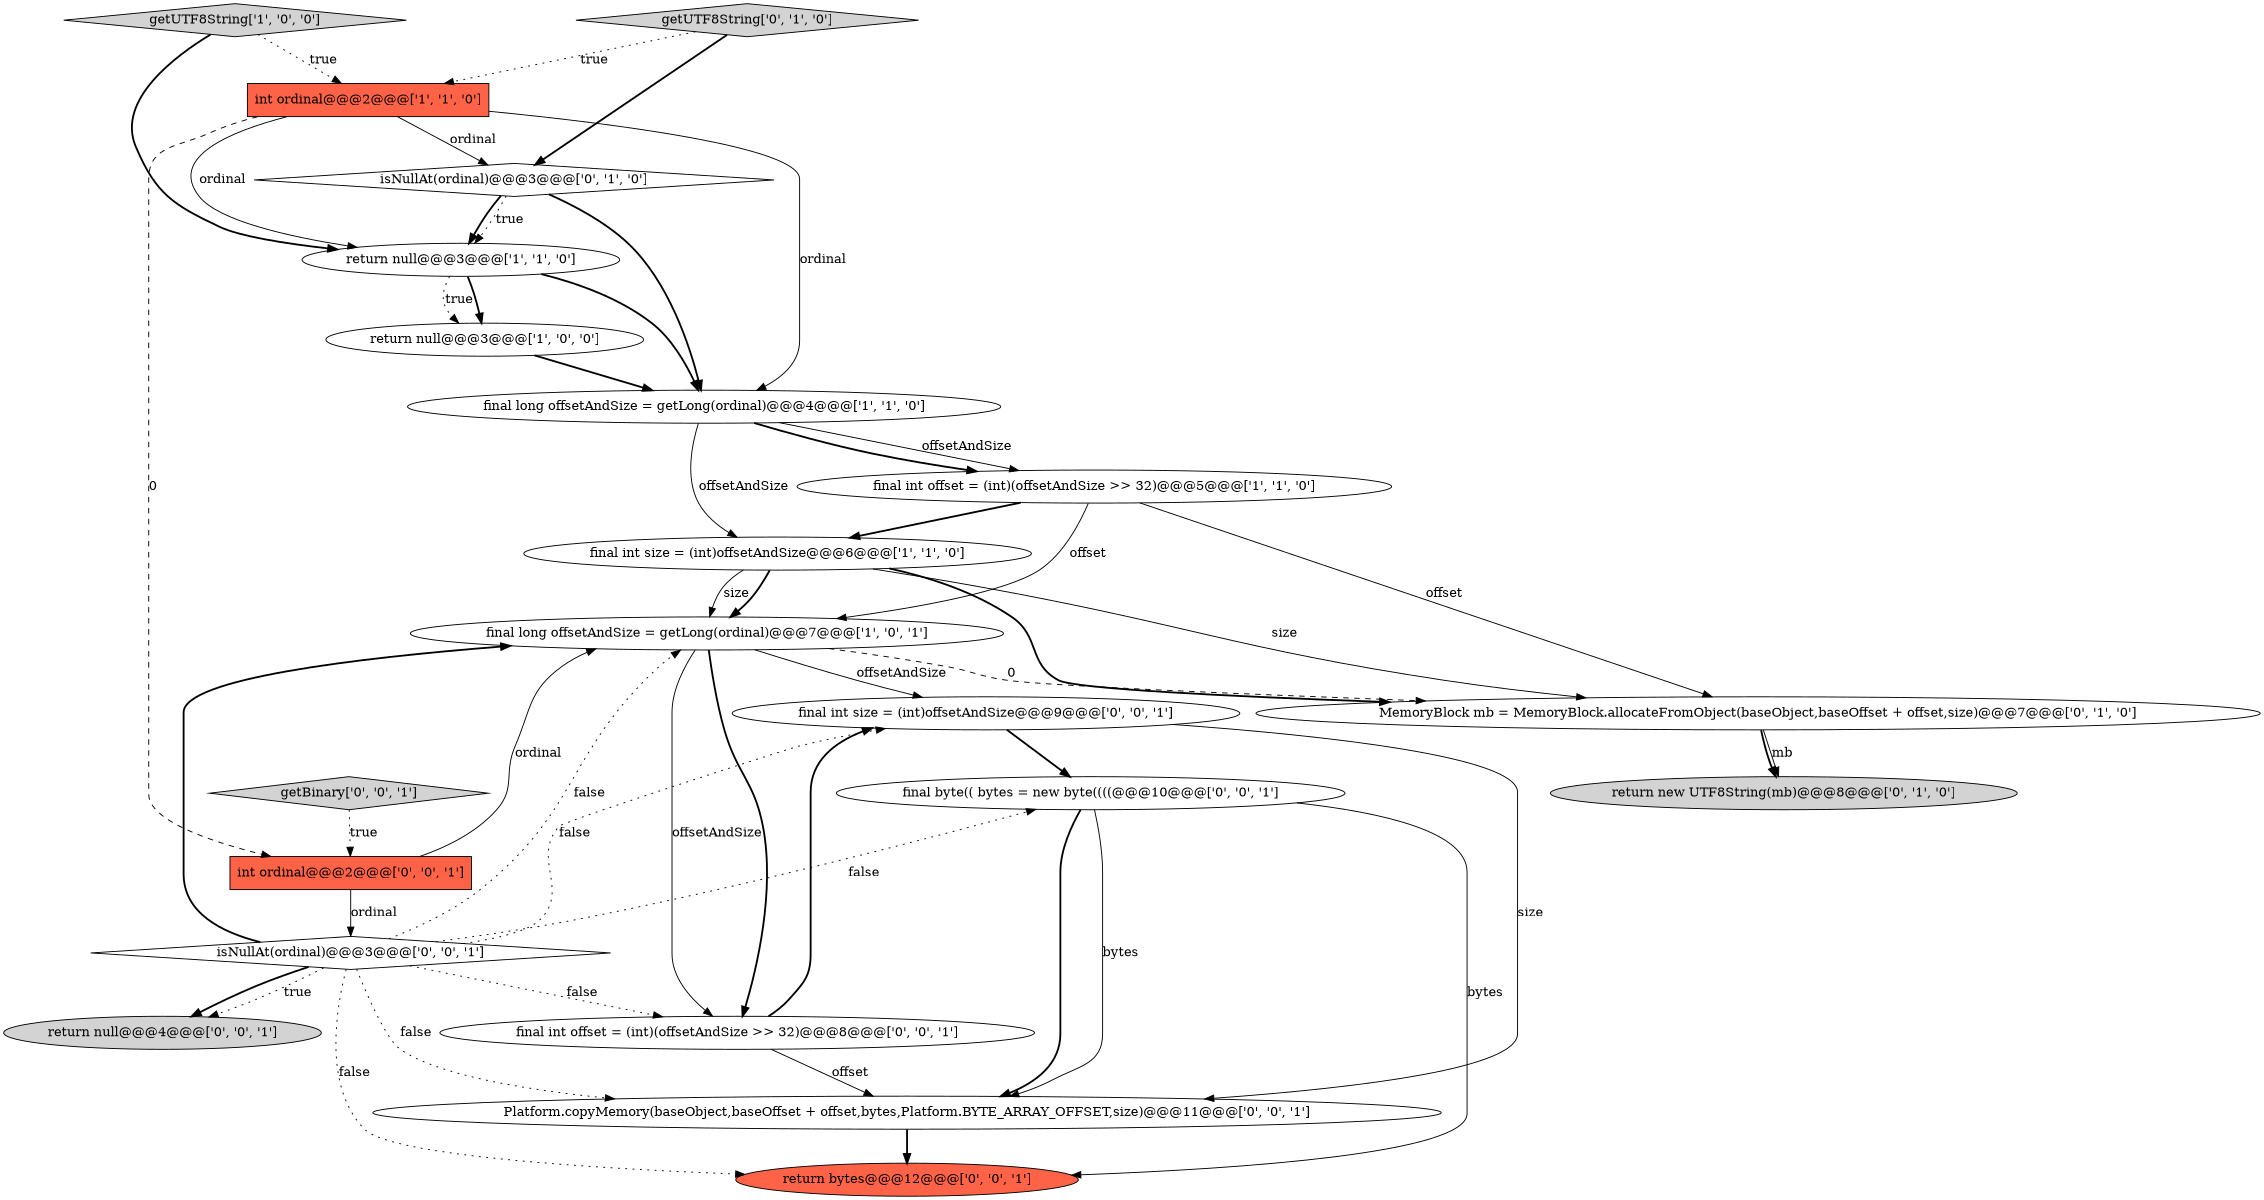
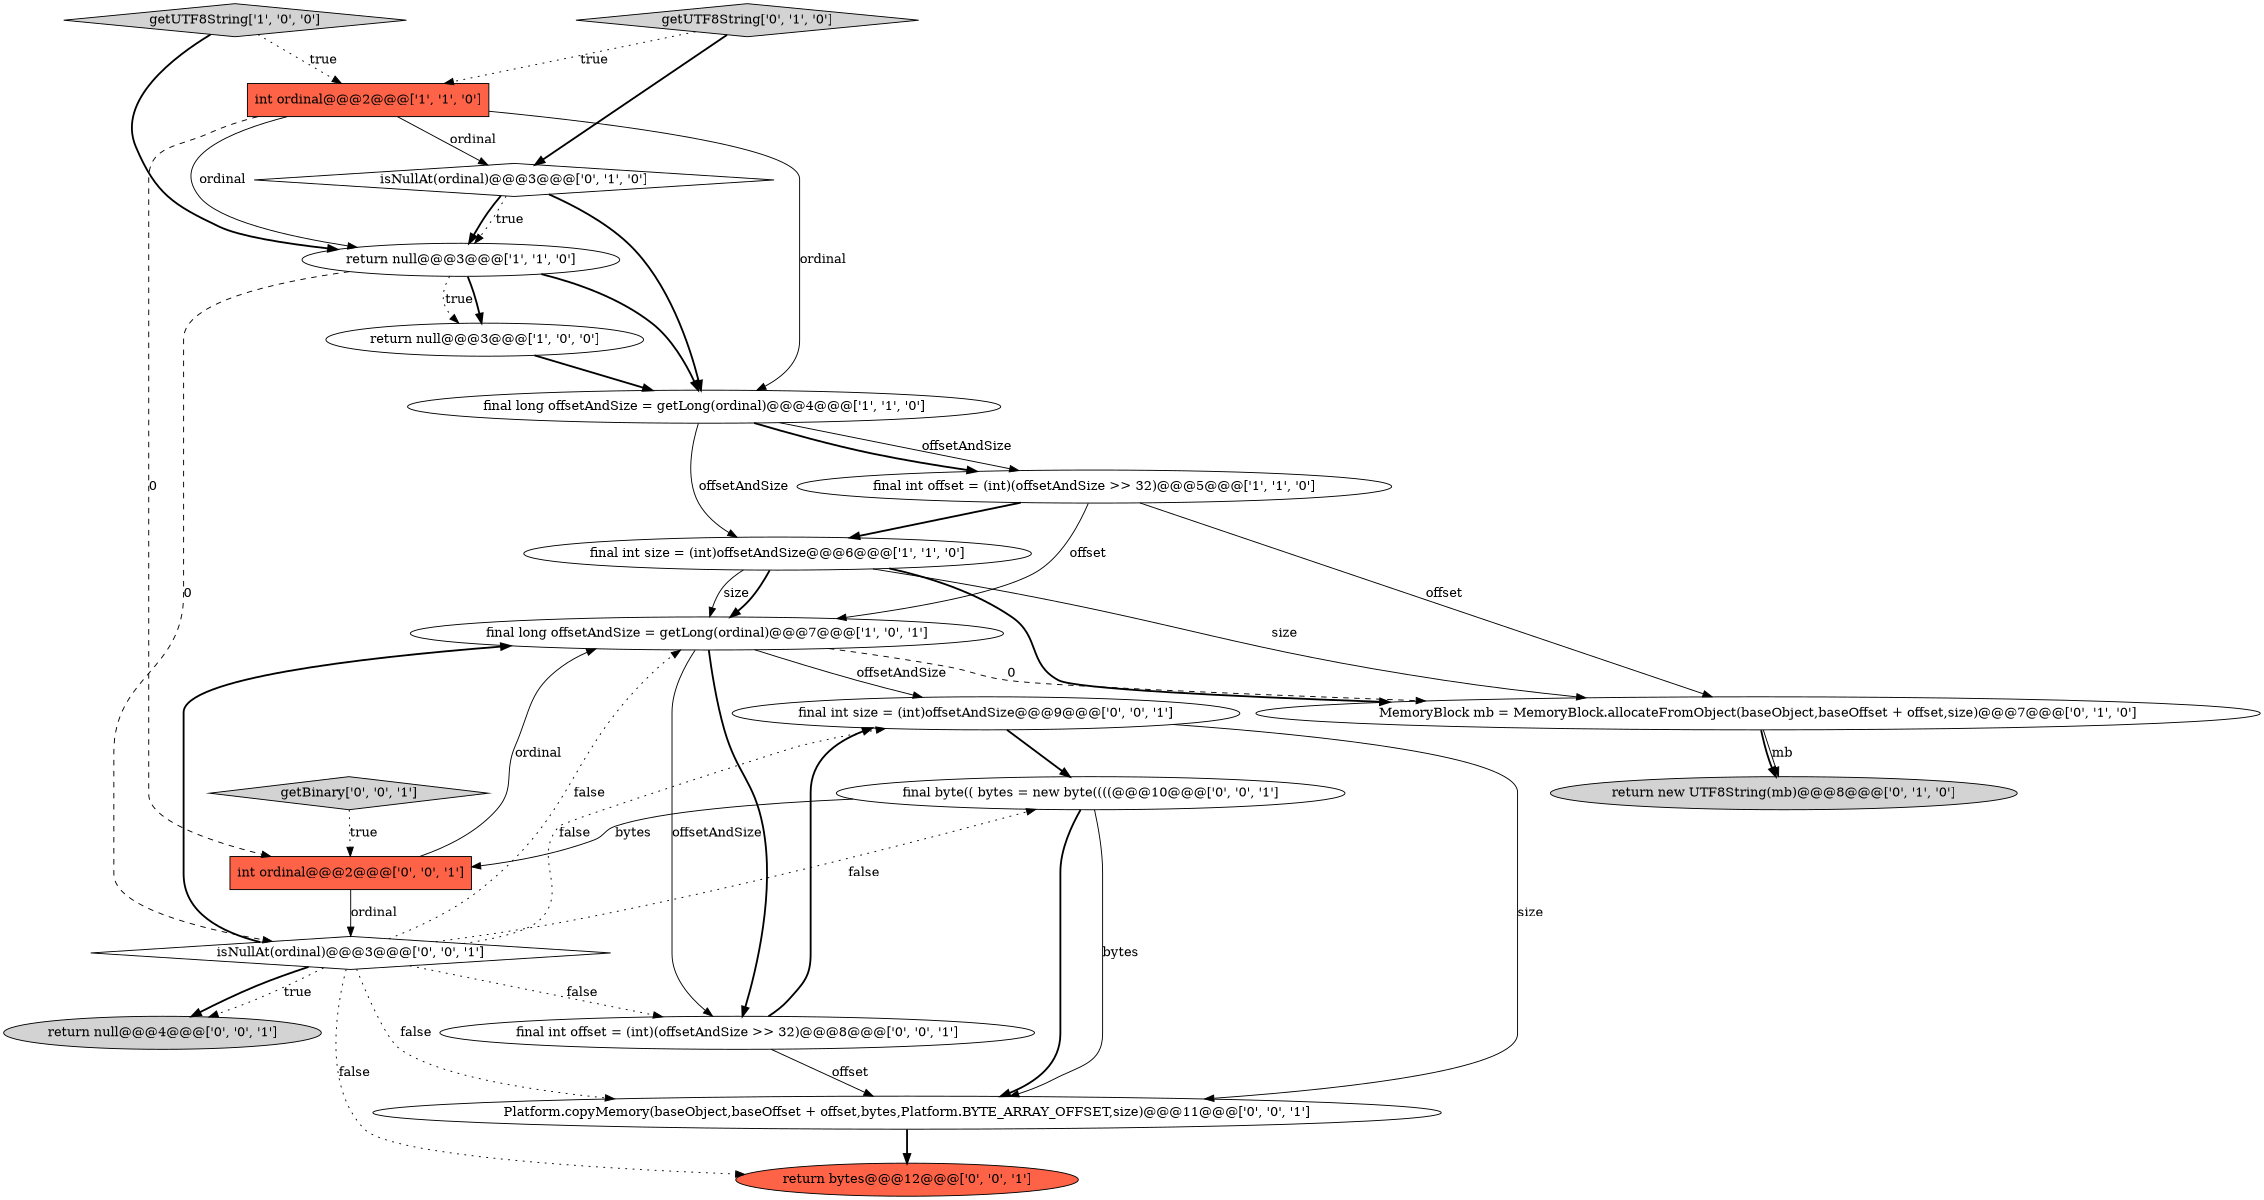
none -> (182, 607)
(1467, 1095) -> (663, 816)
